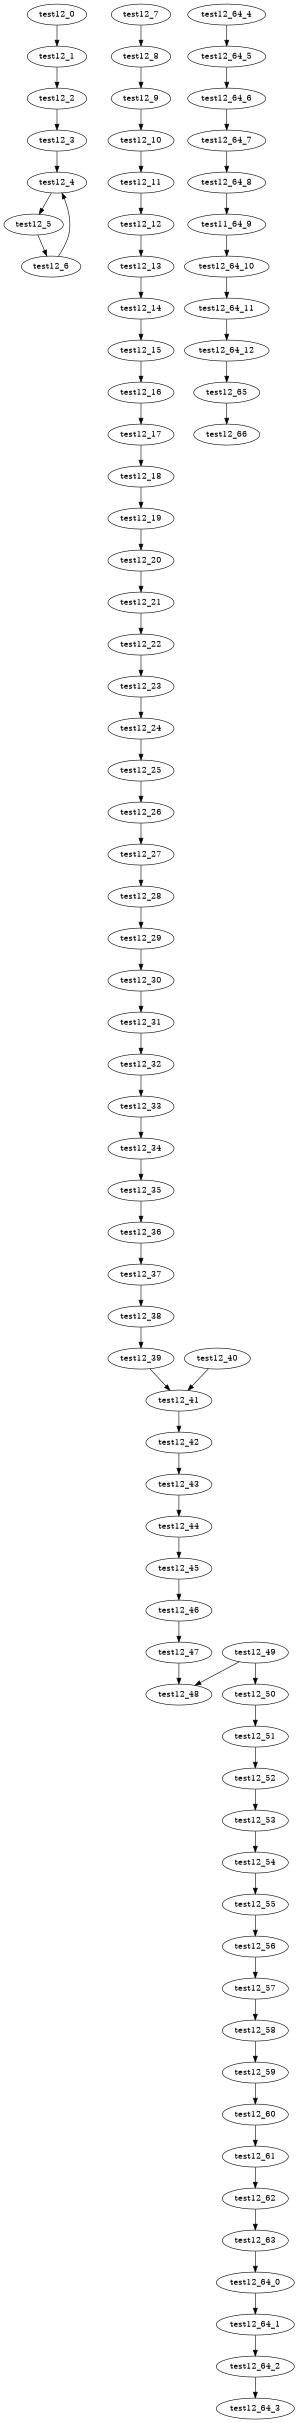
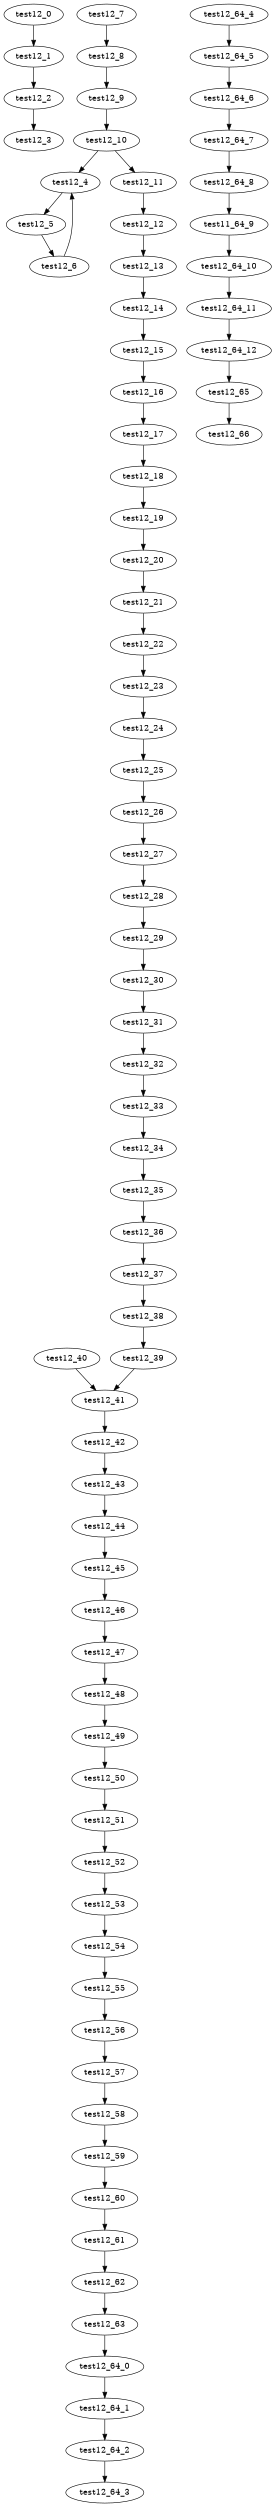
(57, 159) -> (90, 159)
(220, 1672) -> (105, 1713)
